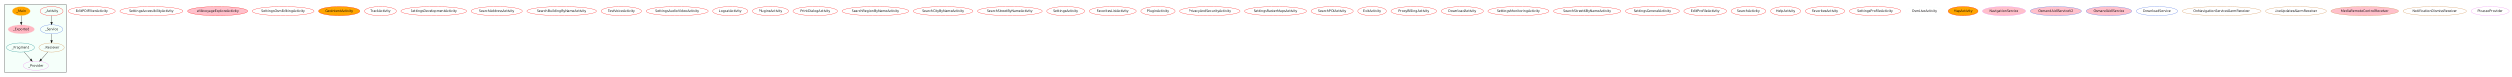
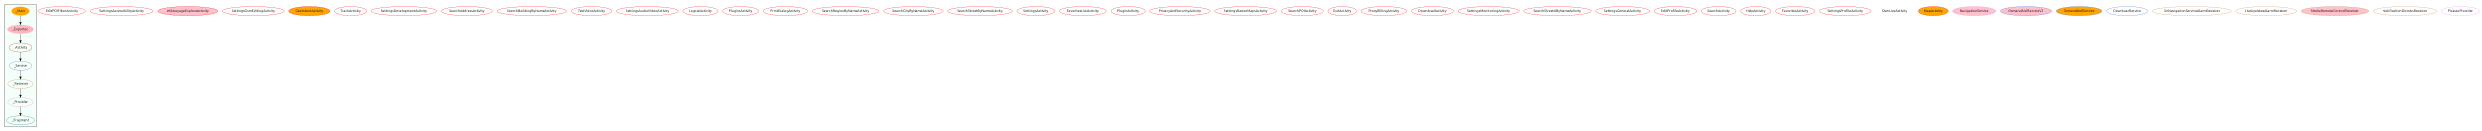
(2109, 11) -> (2079, 11)
none -> (20, 37)
(27, 56) -> (20, 110)
